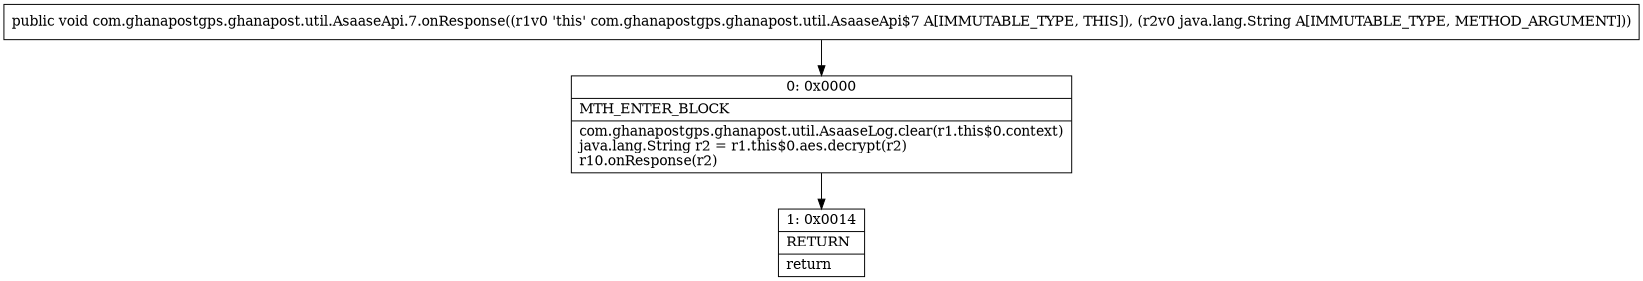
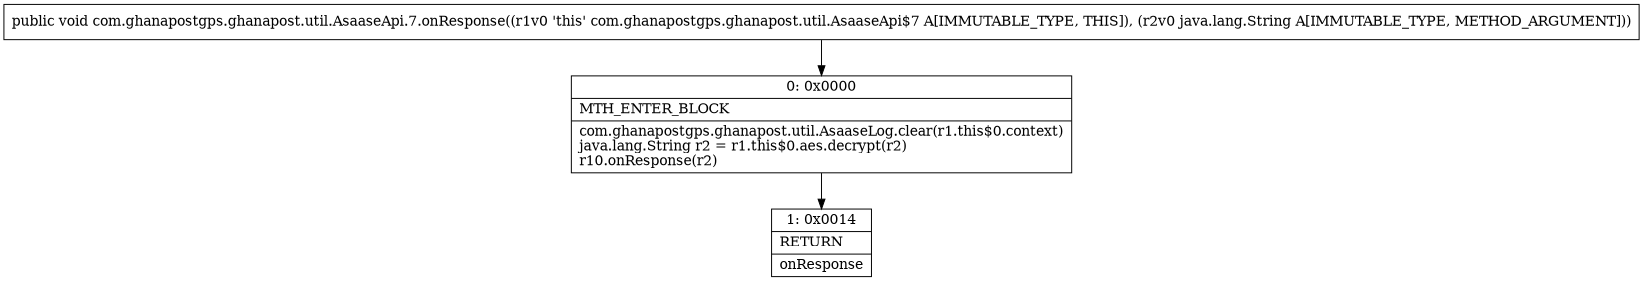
(809, 265) -> (822, 265)
